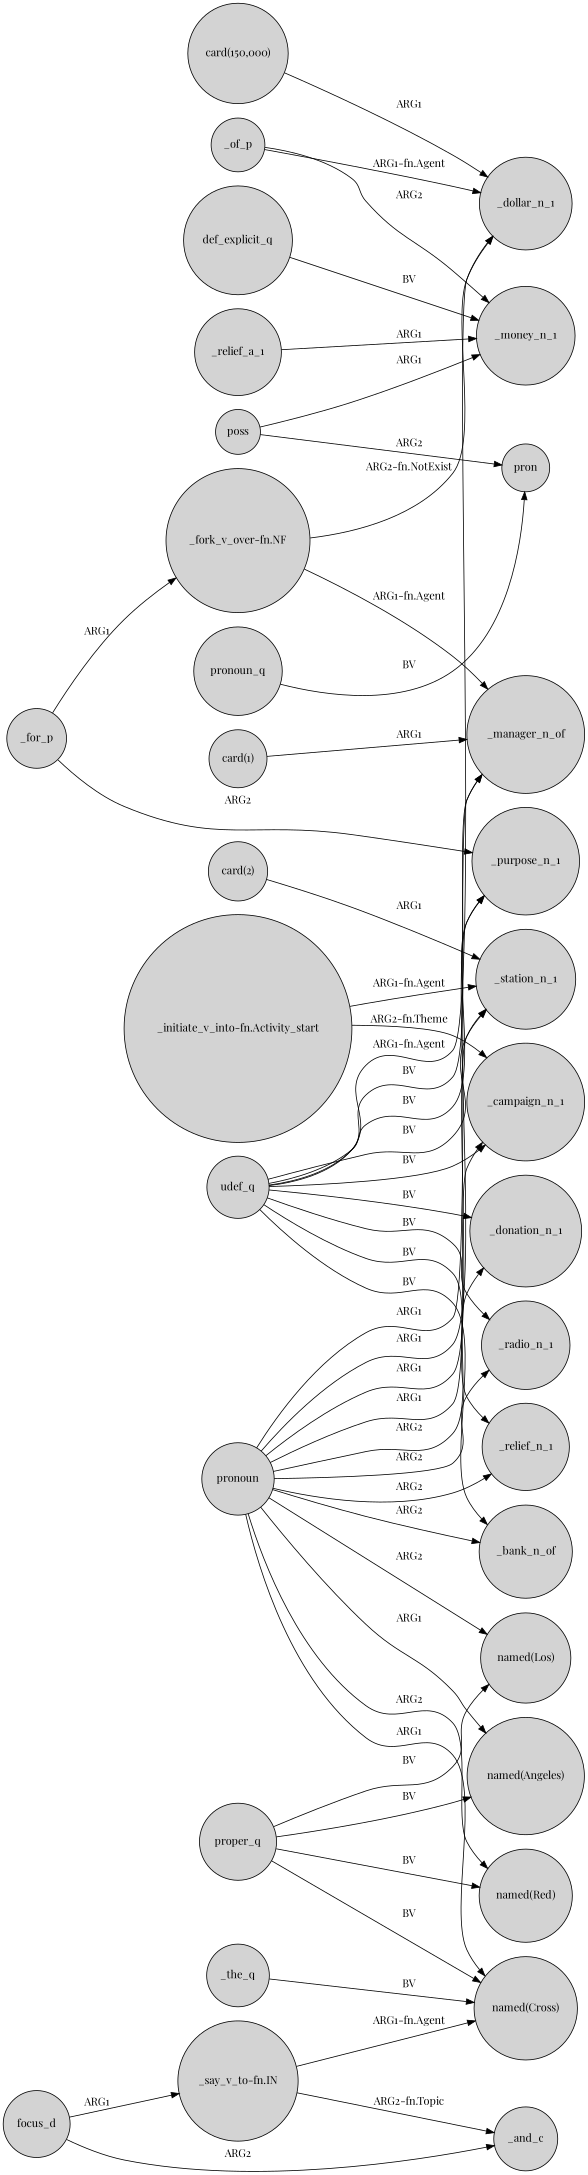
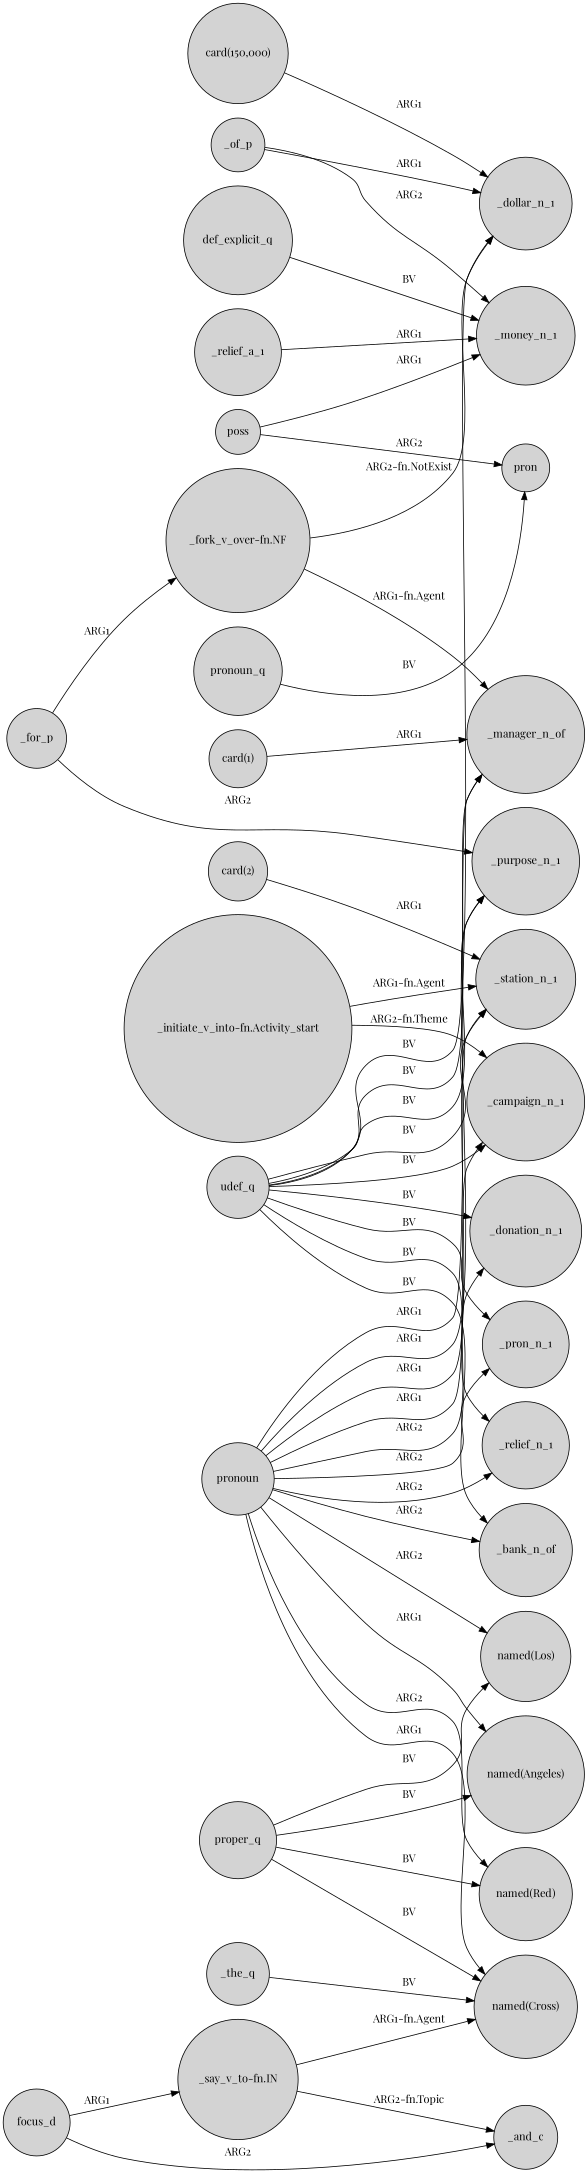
(409, 164) -> (409, 164)
(409, 1045) -> (409, 1045)
(526, 1345) -> (526, 1344)
